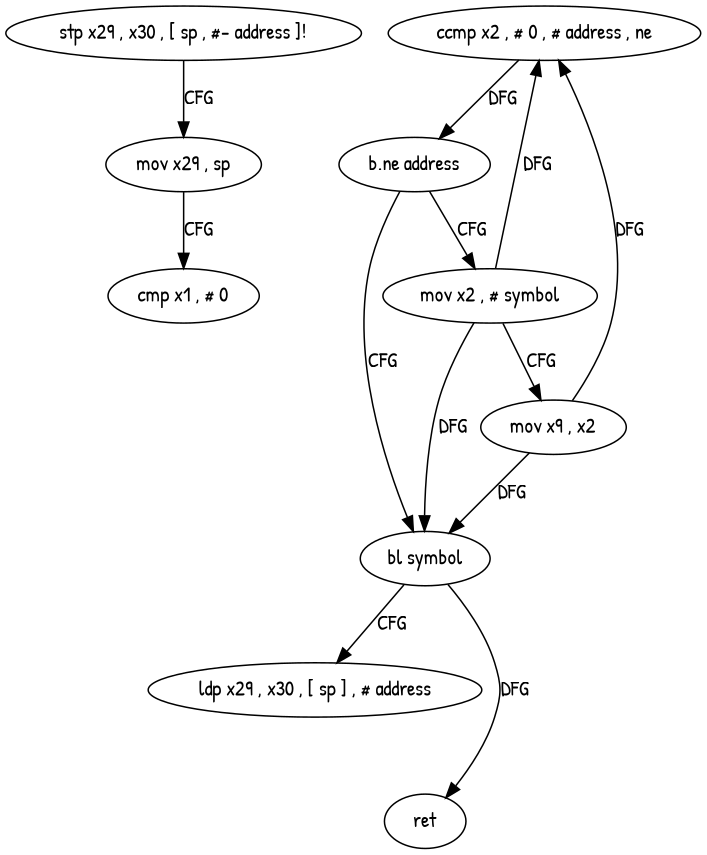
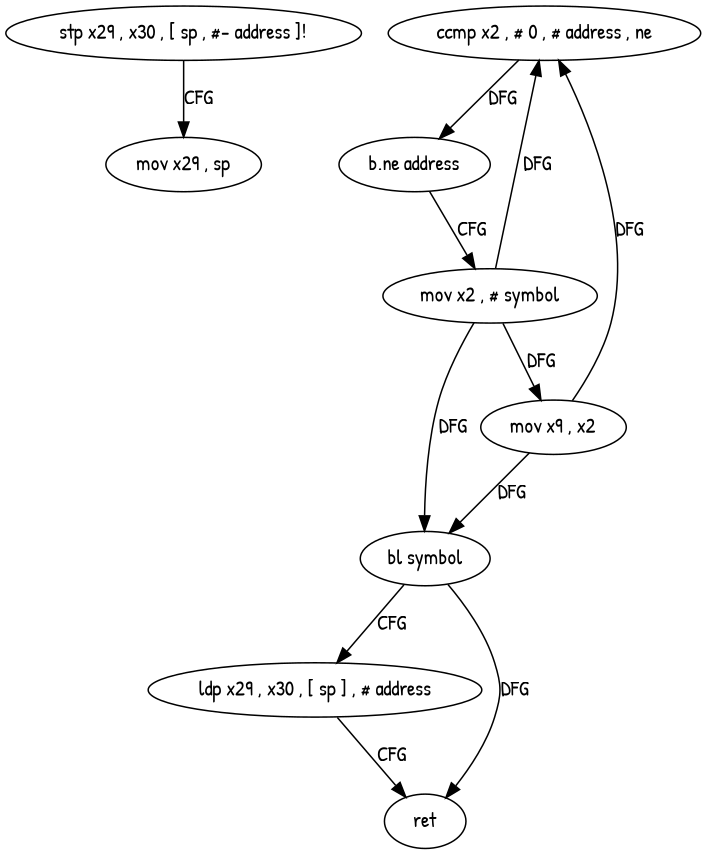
(184, 296) -> none
(366, 354) -> none
(541, 362) -> (541, 362)
none -> (367, 751)
